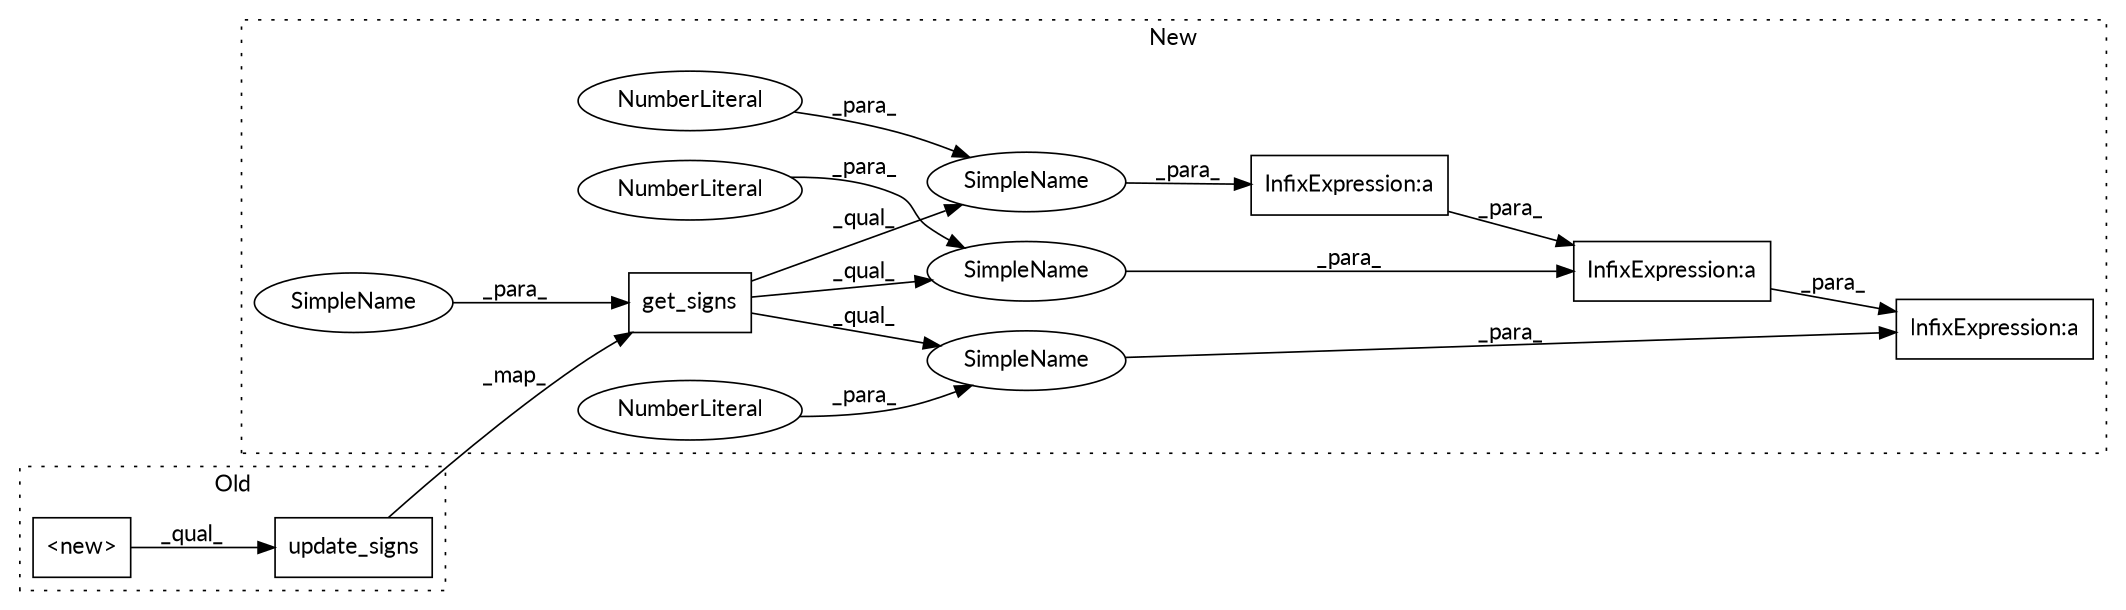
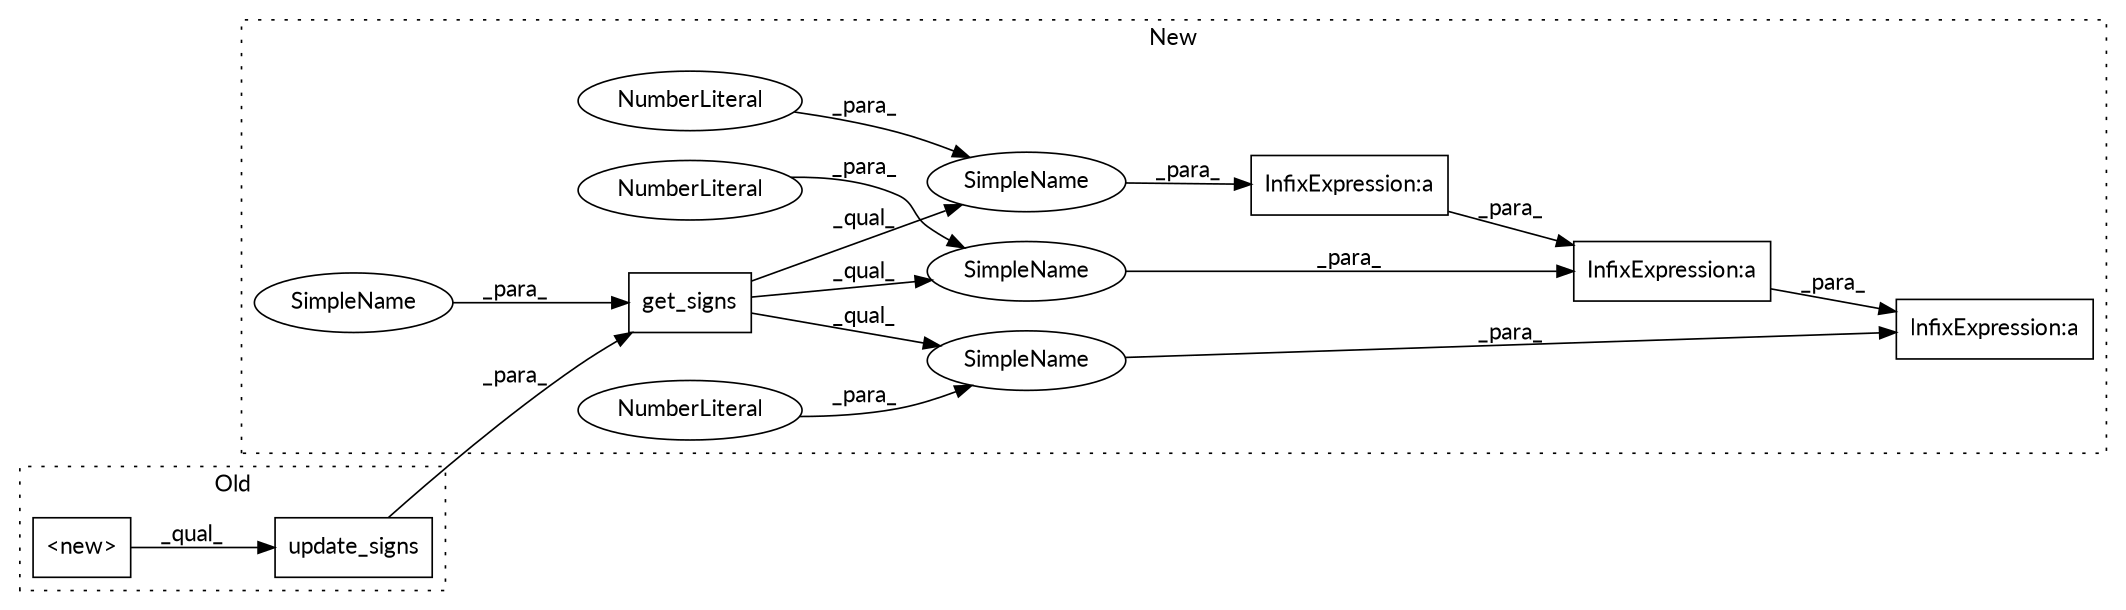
(515, 376) -> (515, 376)
